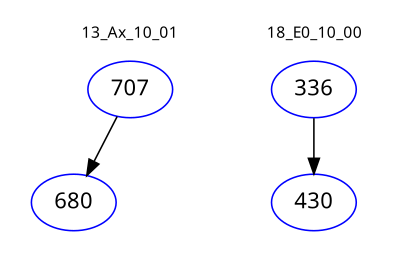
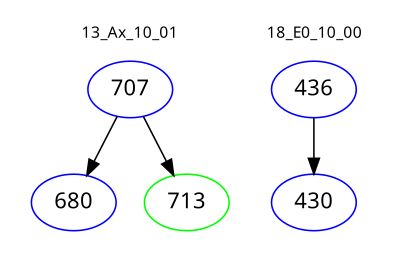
(314, 89) -> (314, 89)
none -> (187, 202)
